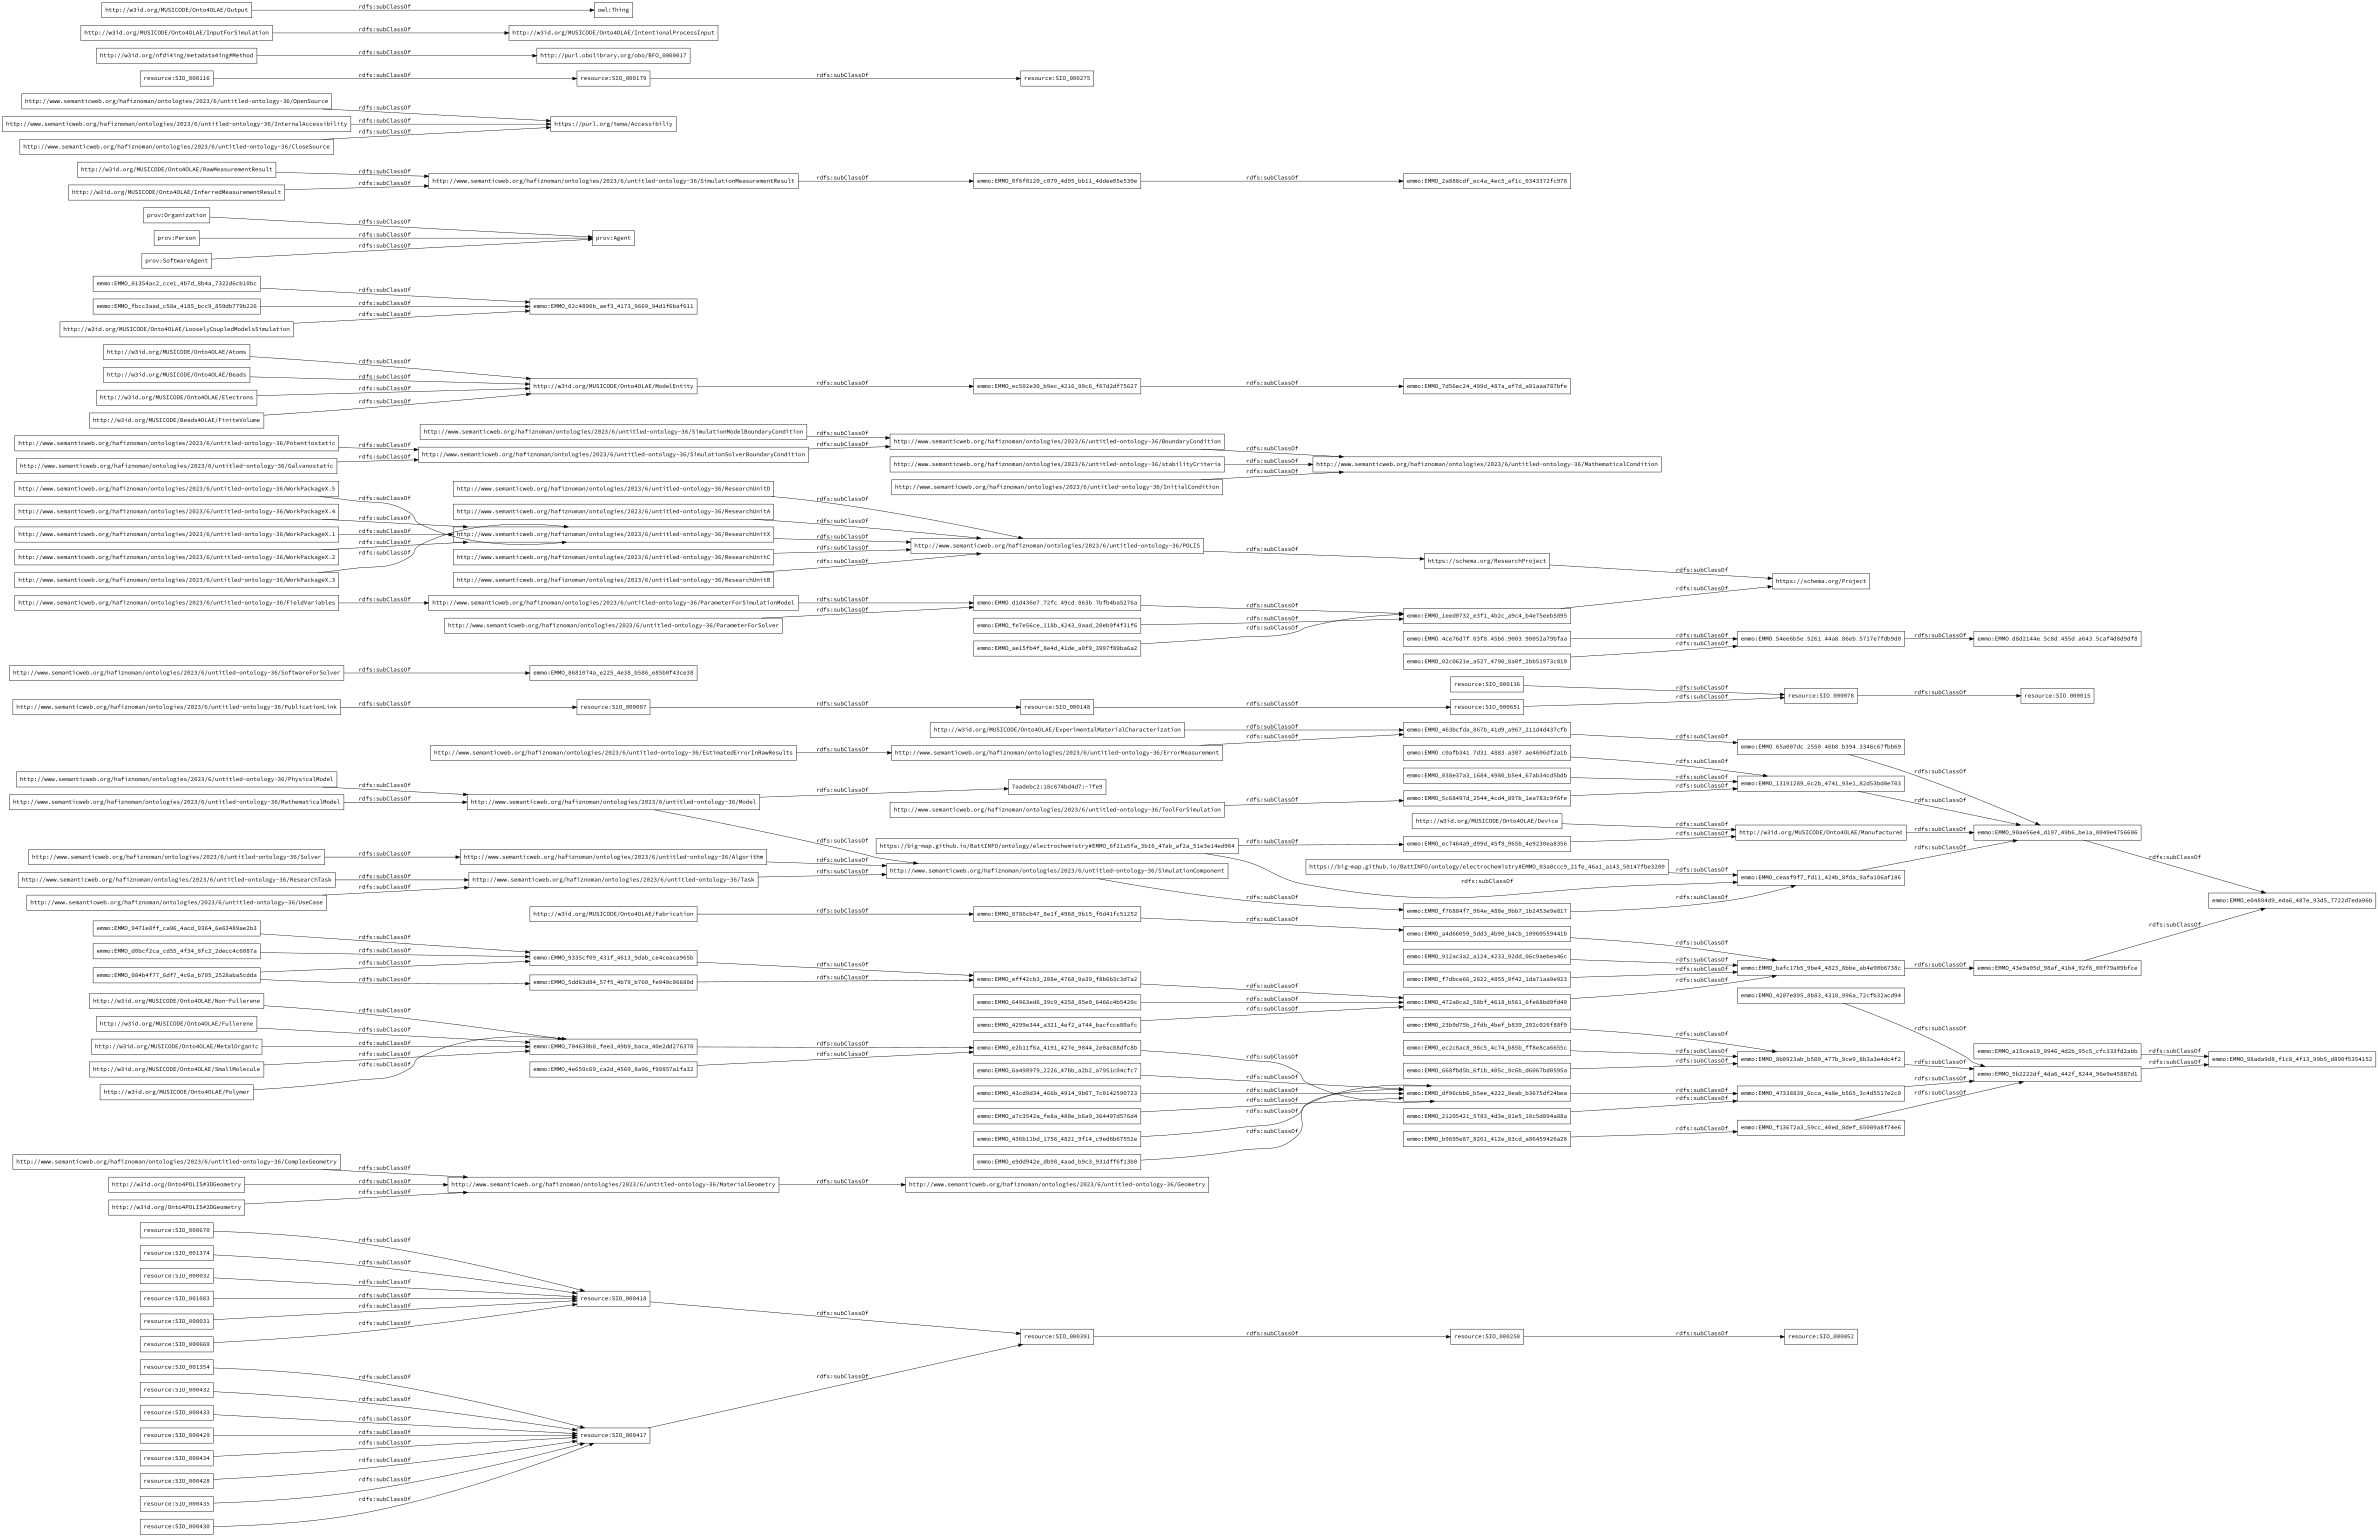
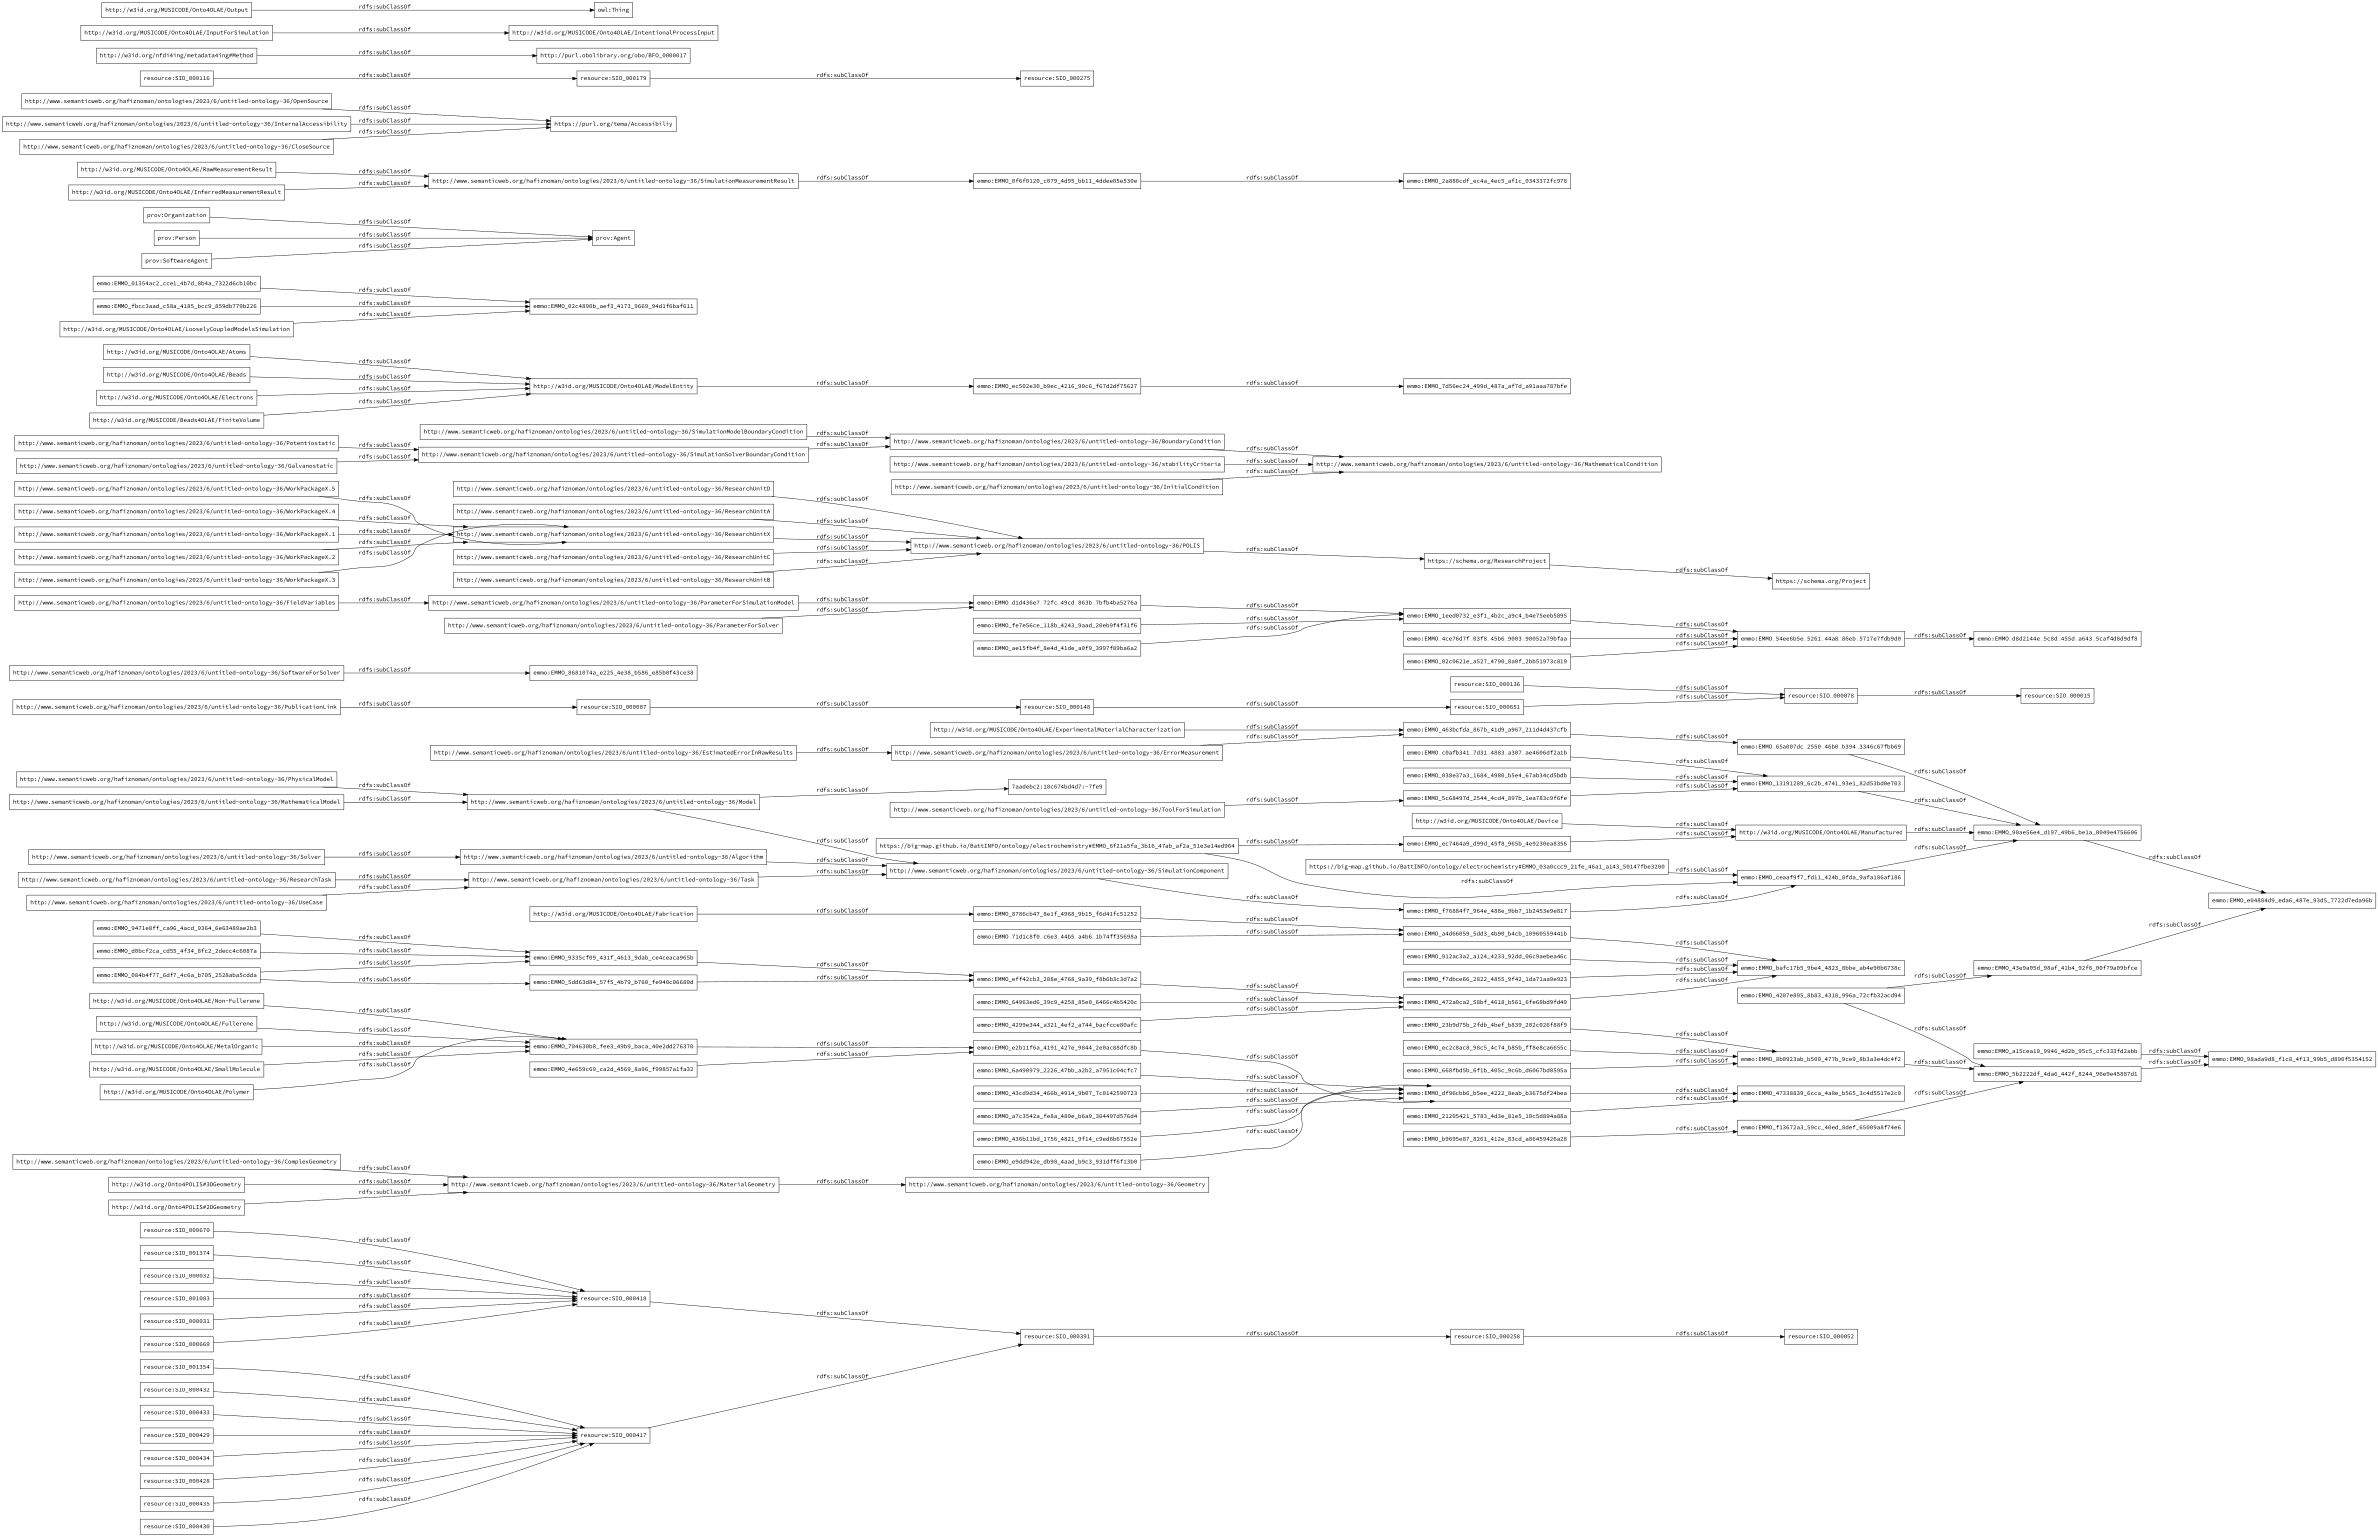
(1664, 598) -> (1652, 626)
none -> (1057, 937)
(1937, 968) -> (1937, 982)
(1937, 1084) -> none
